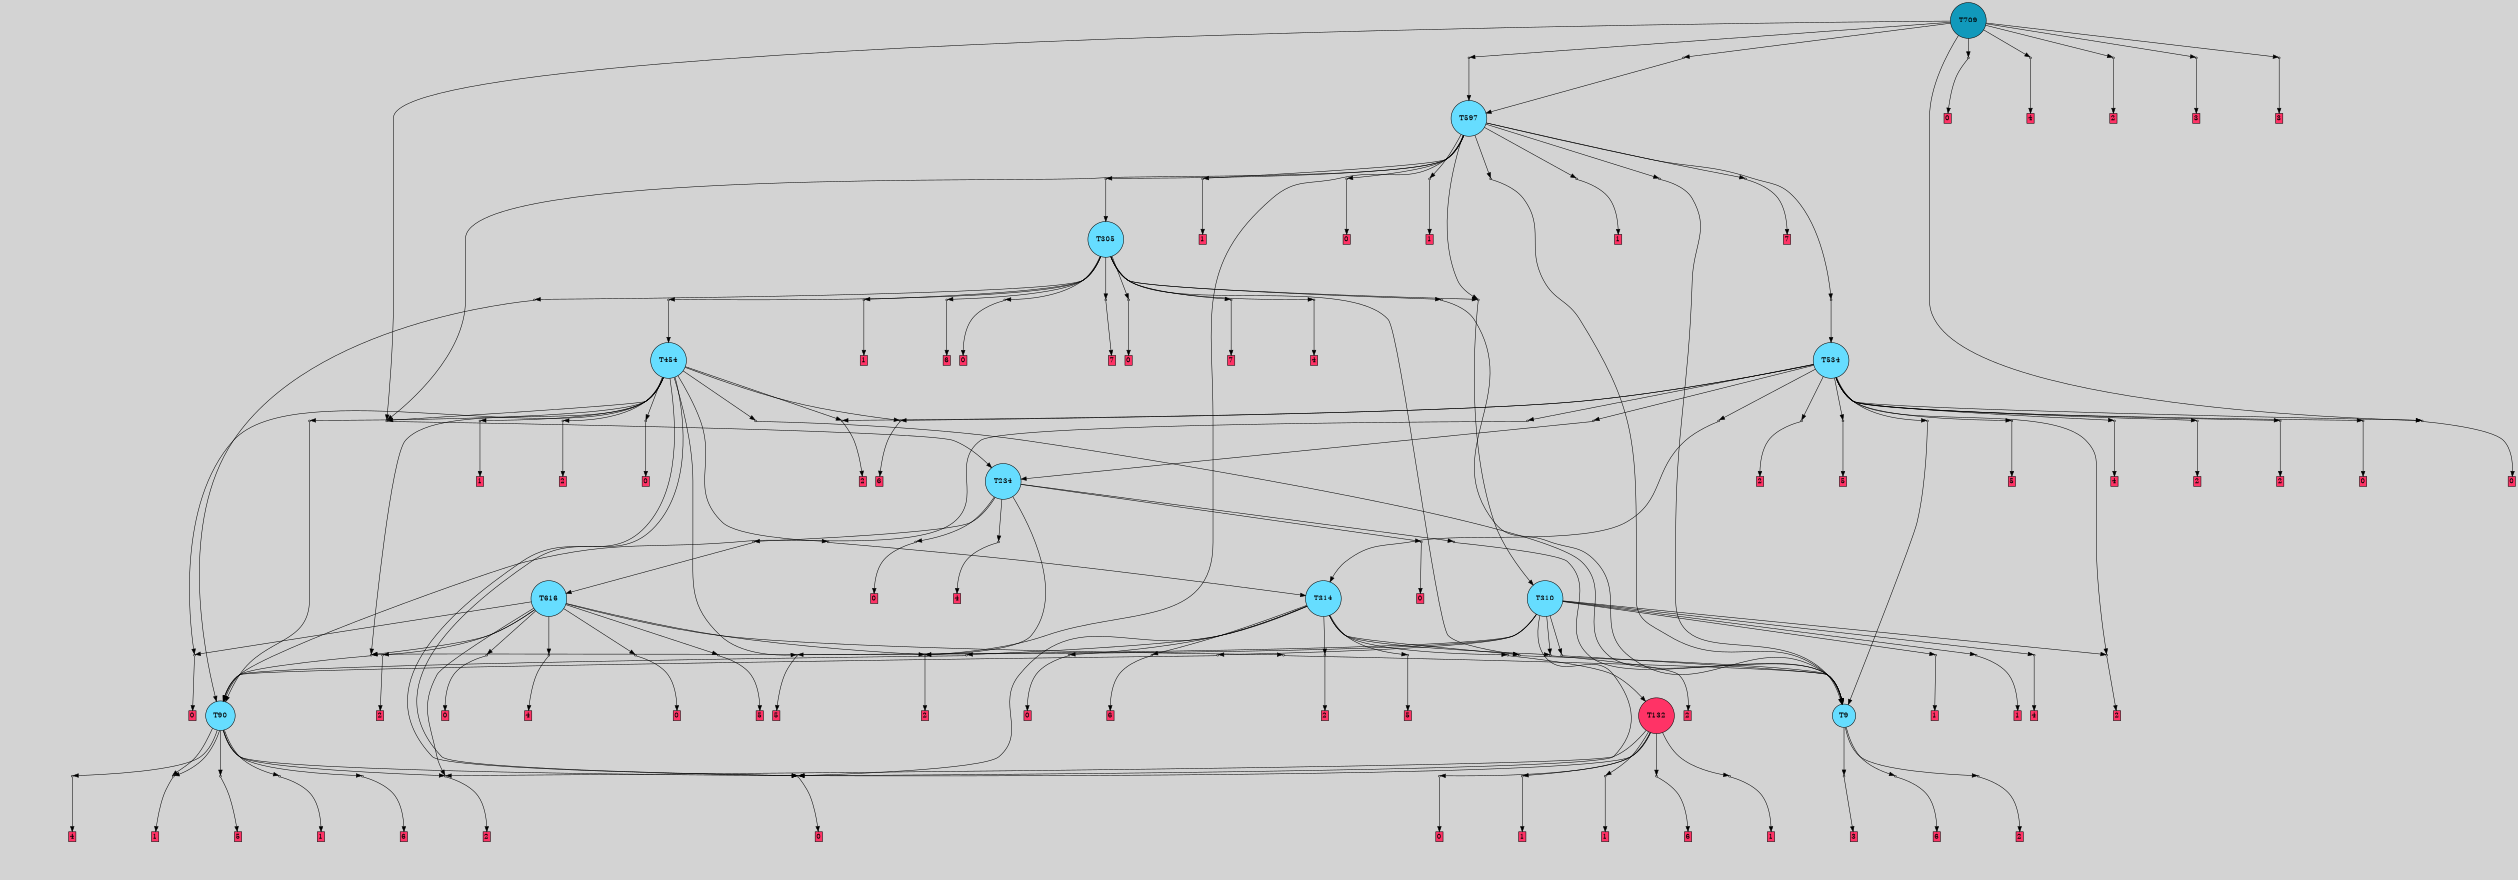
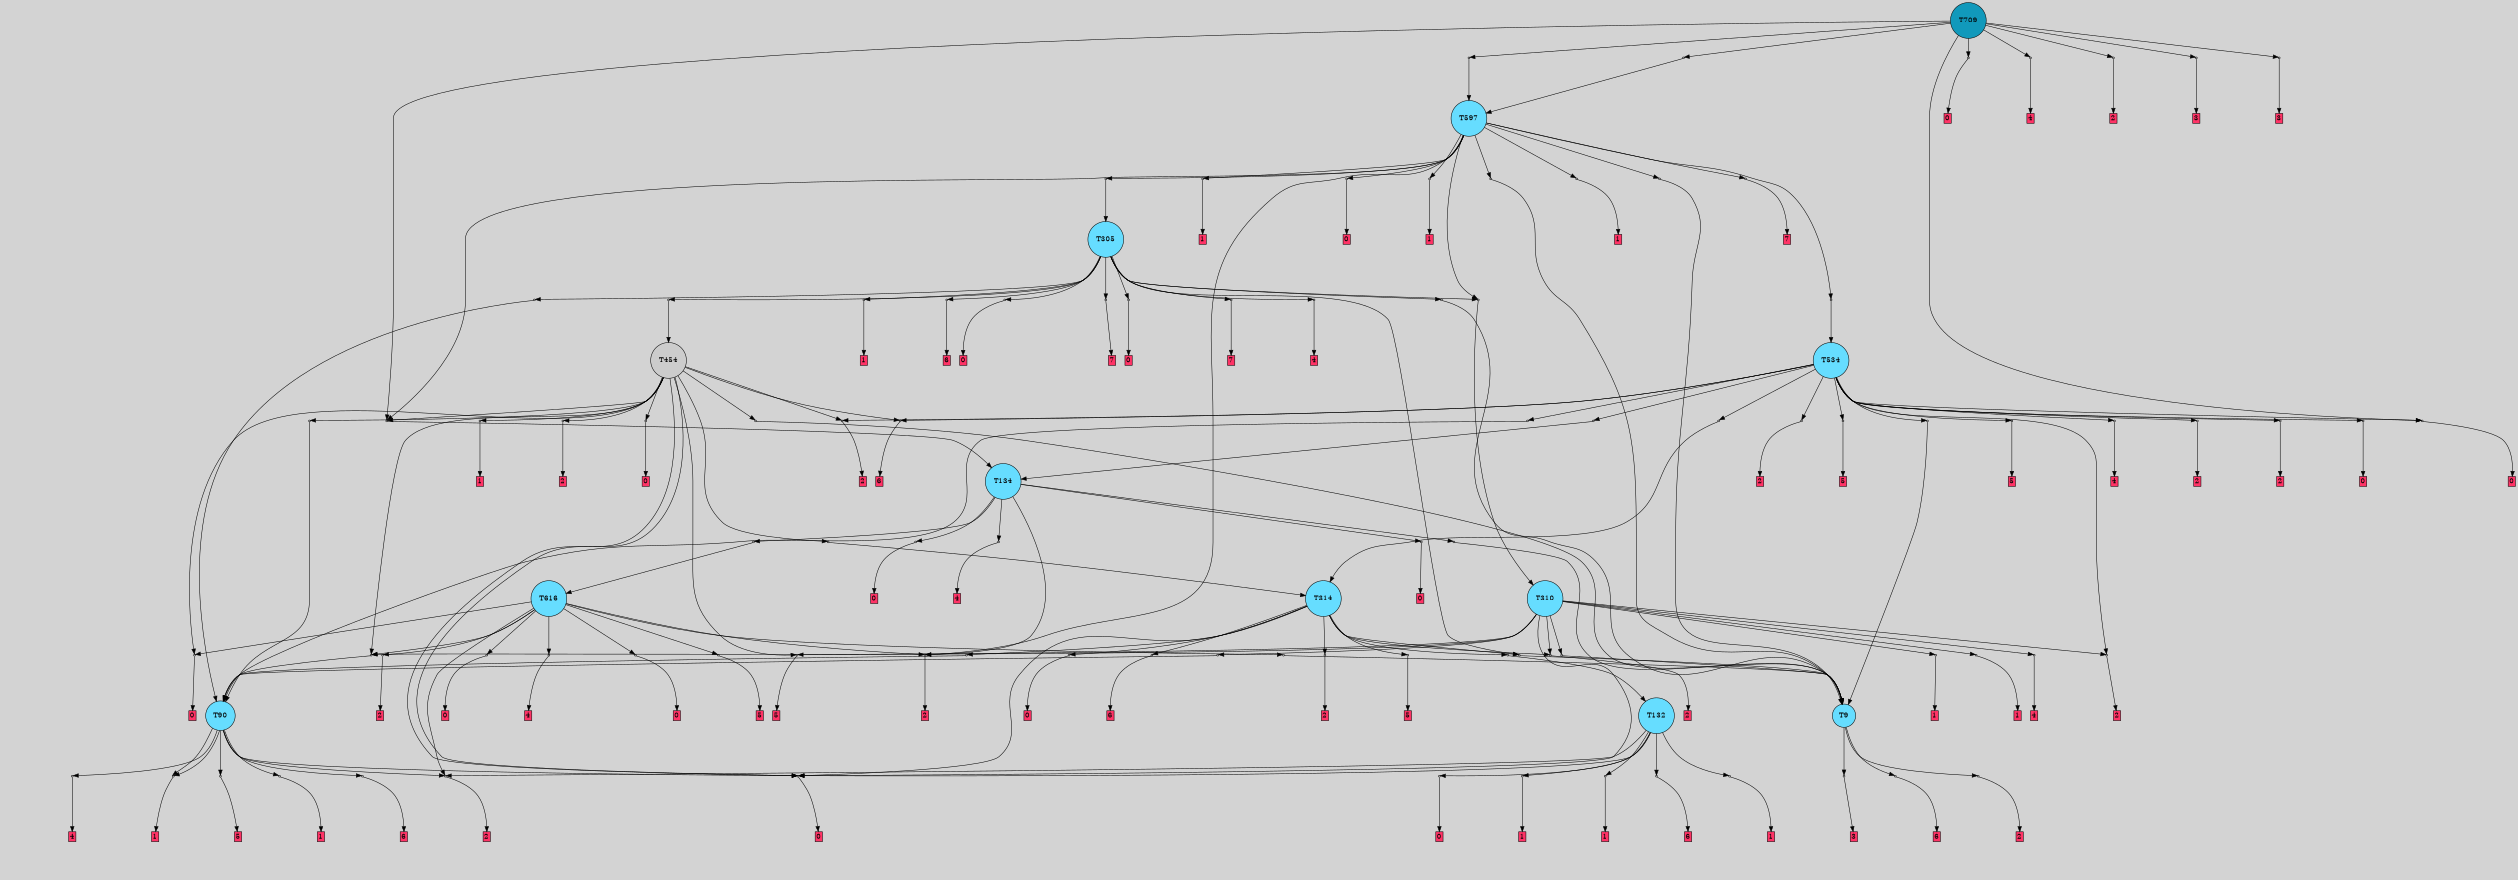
(669, 360) -> (669, 360)
(1003, 481) -> (1003, 481)
(1656, 716) -> (1656, 716)
